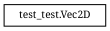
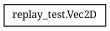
(55, 15) -> (55, 15)
